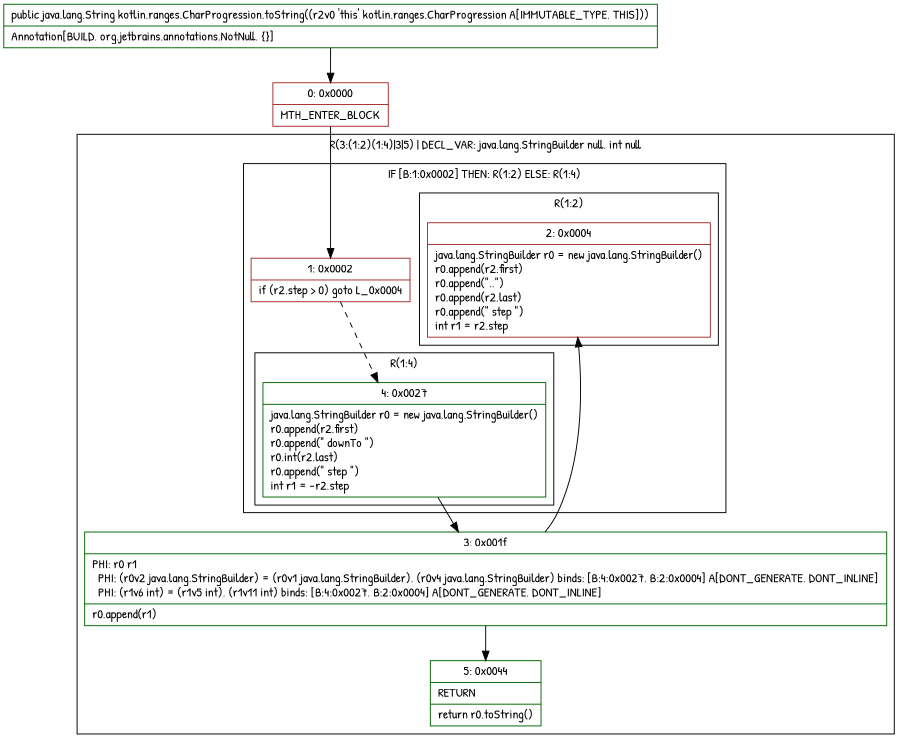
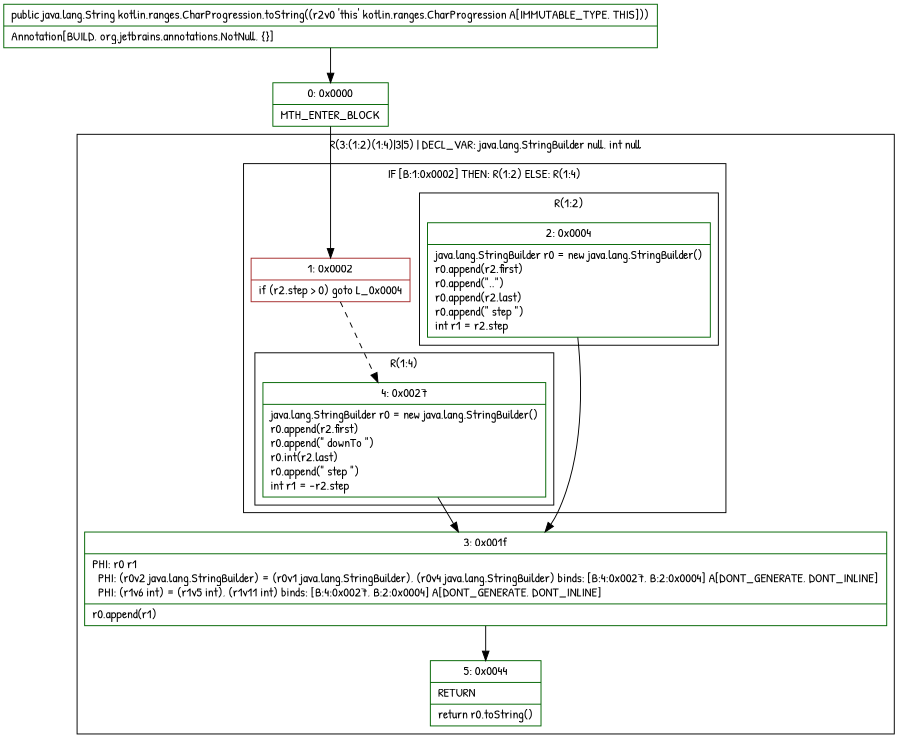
(331, 105) -> (331, 105)
(569, 280) -> (569, 280)
(577, 443) -> (578, 433)
